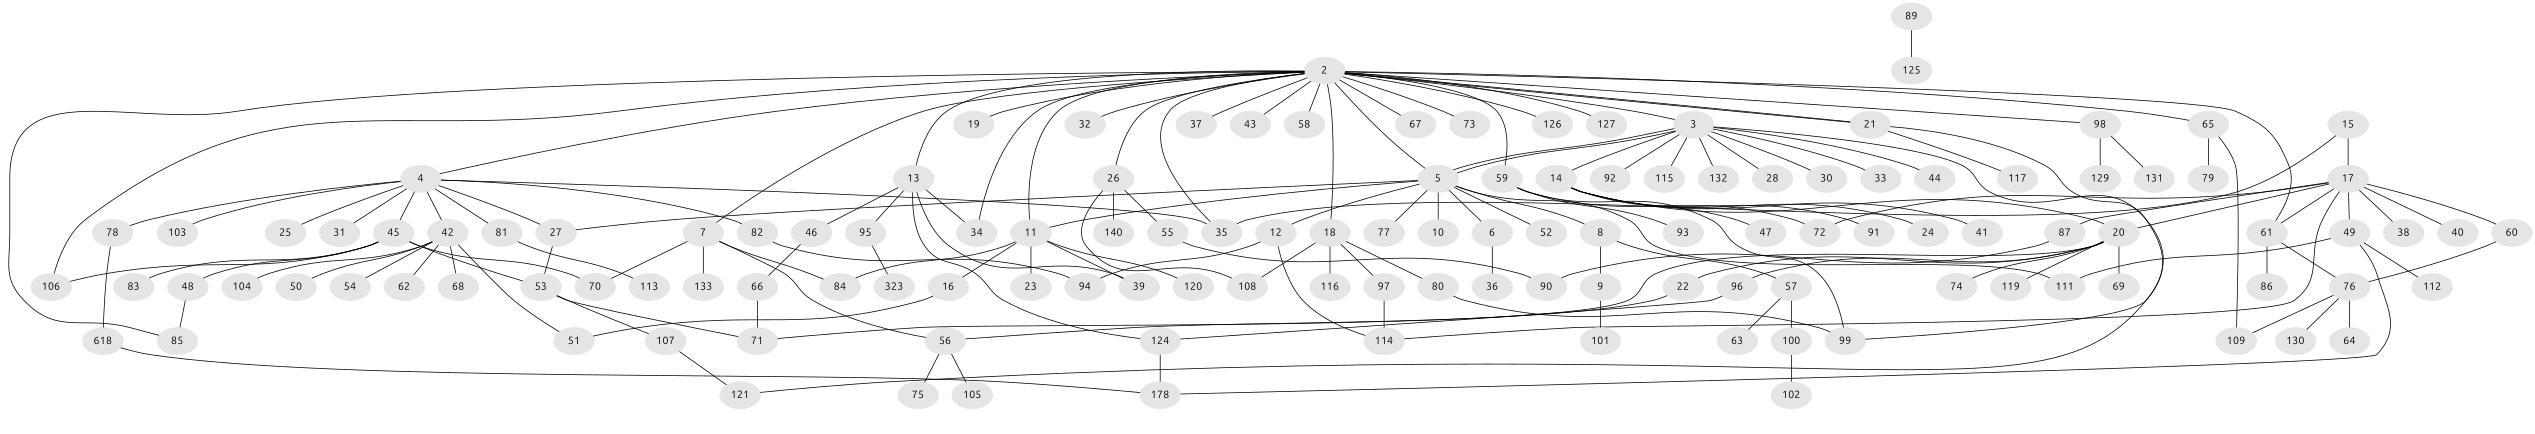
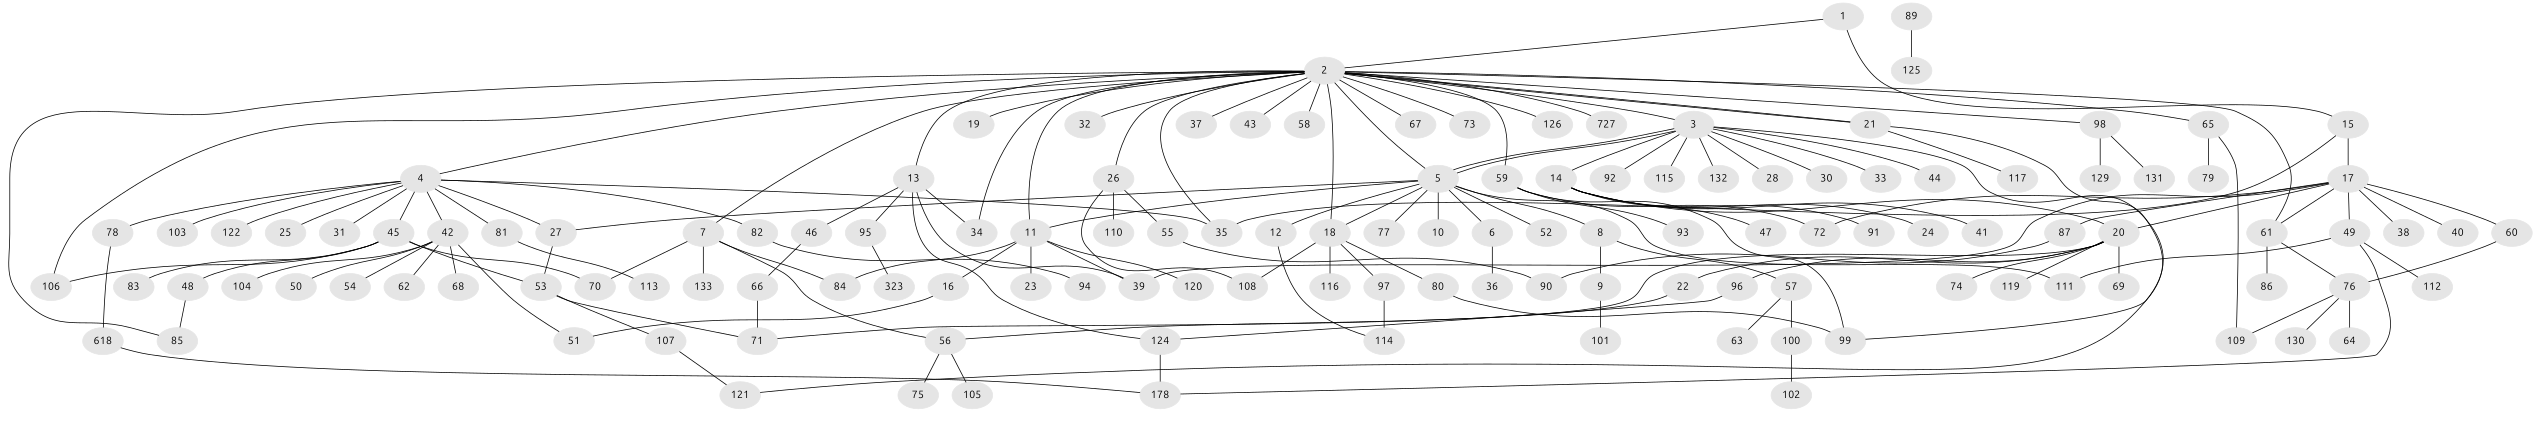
none -> (1843, 17)
(1607, 125) -> (1607, 125)
none -> (1375, 211)
none -> (231, 233)
(1114, 233) -> (1114, 233)
(1180, 260) -> none
(1910, 323) -> (1660, 265)
